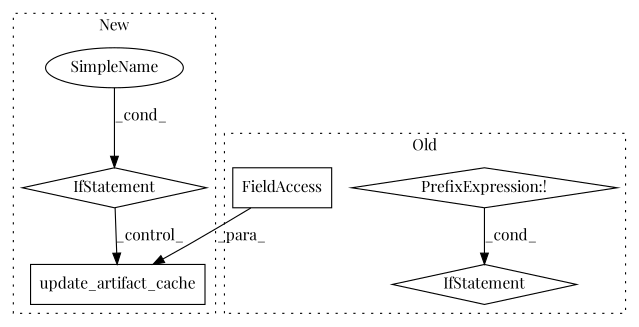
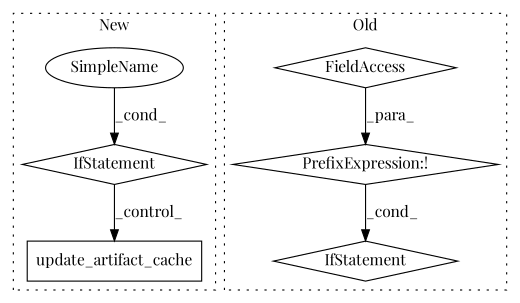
(282, 188) -> (366, 68)
(207, 234) -> (366, 111)
